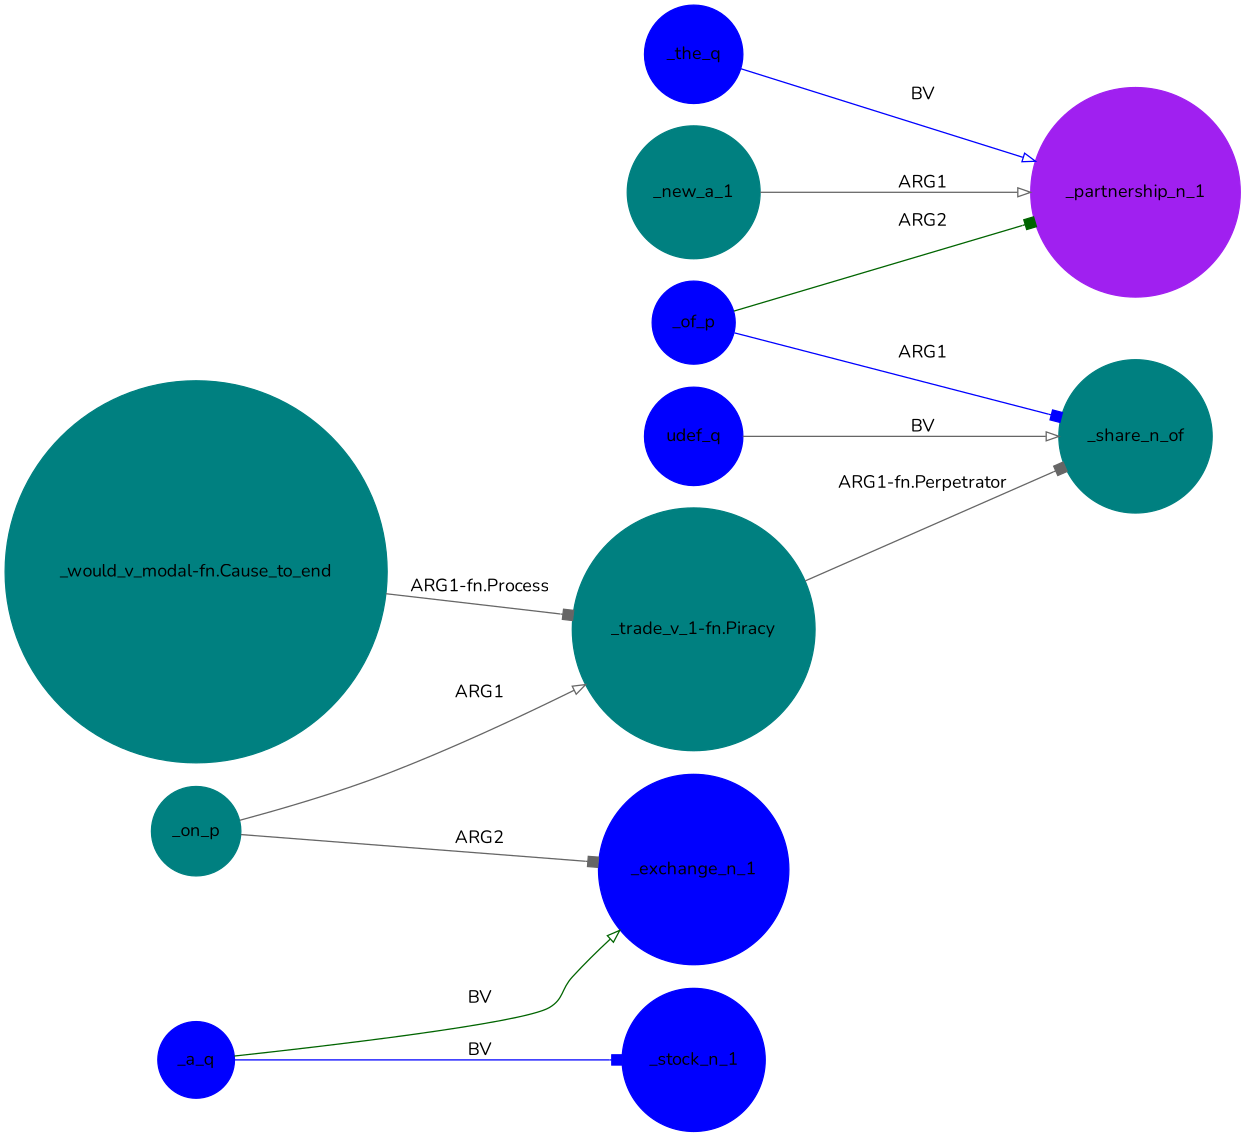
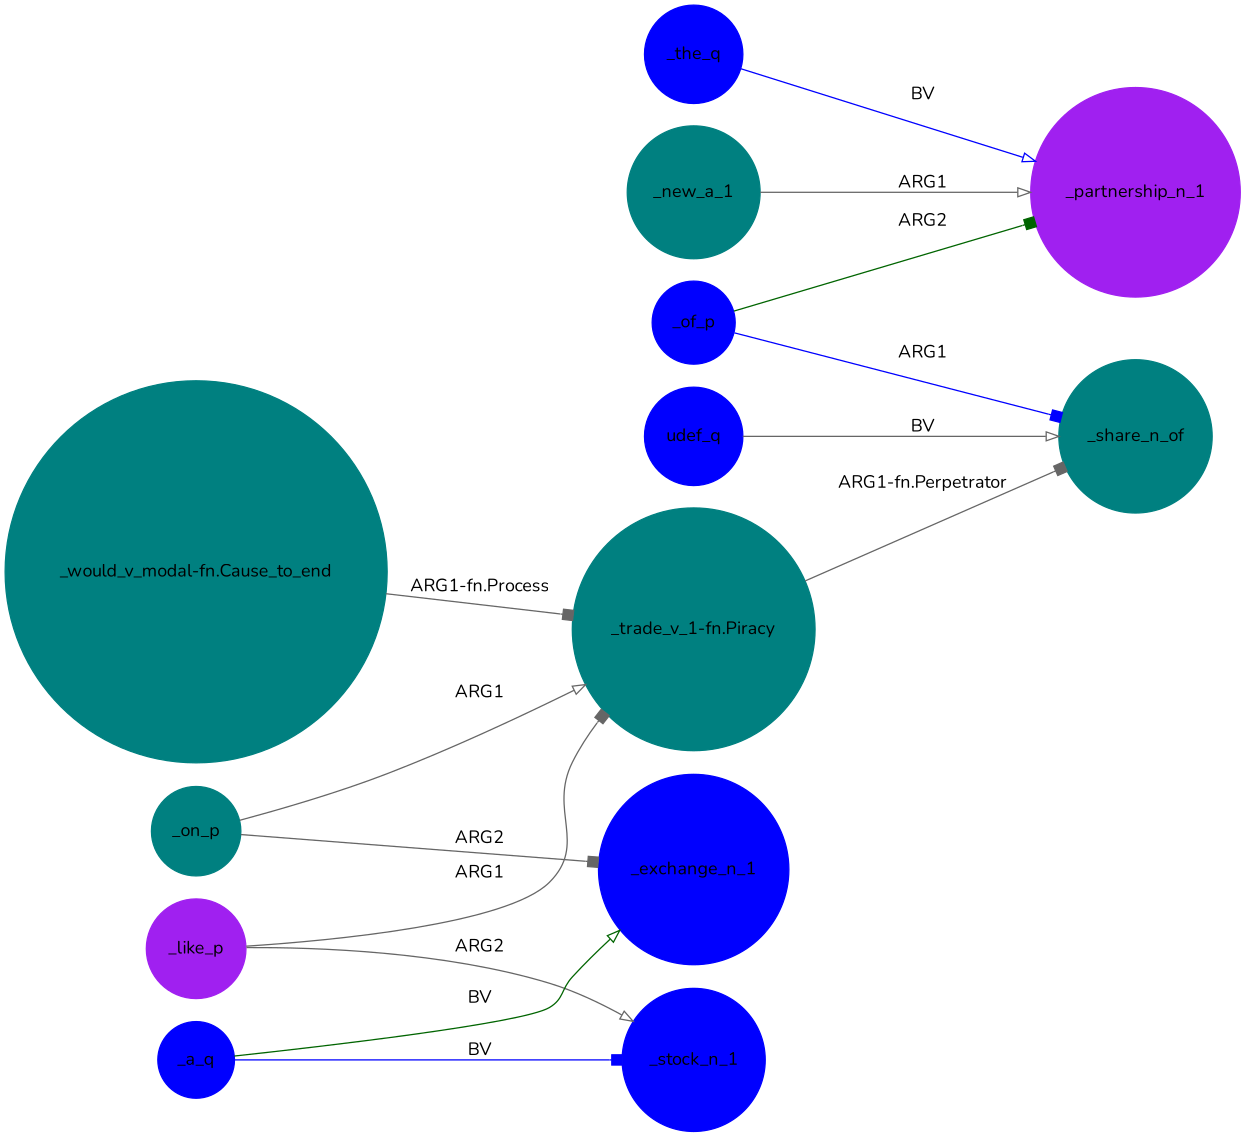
none -> (196, 949)
